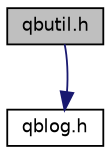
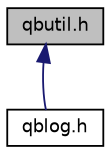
(67, 68) -> (43, 86)
